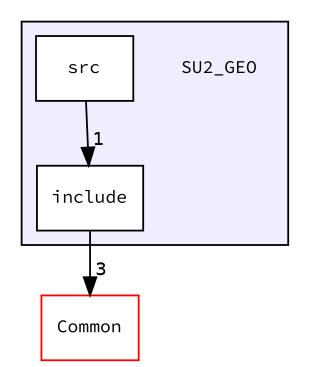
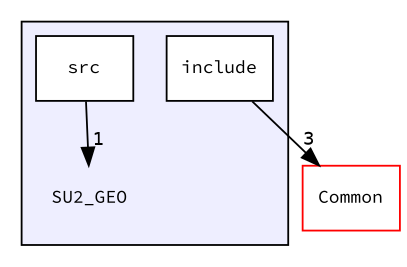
(87, 124) -> (87, 124)
